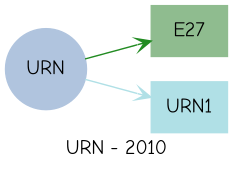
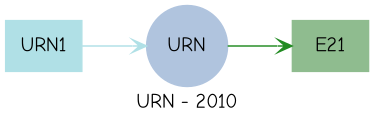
(189, 31) -> (330, 46)
(111, 86) -> (107, 46)
